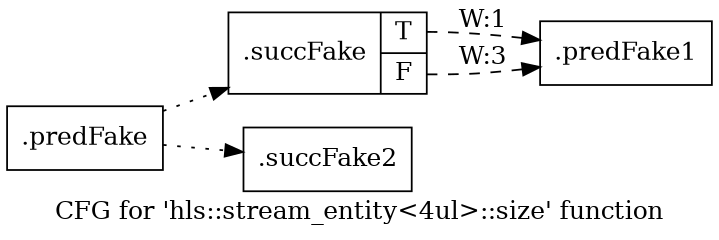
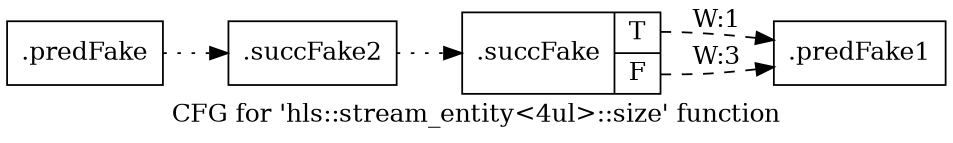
(187, 102) -> (420, 53)
